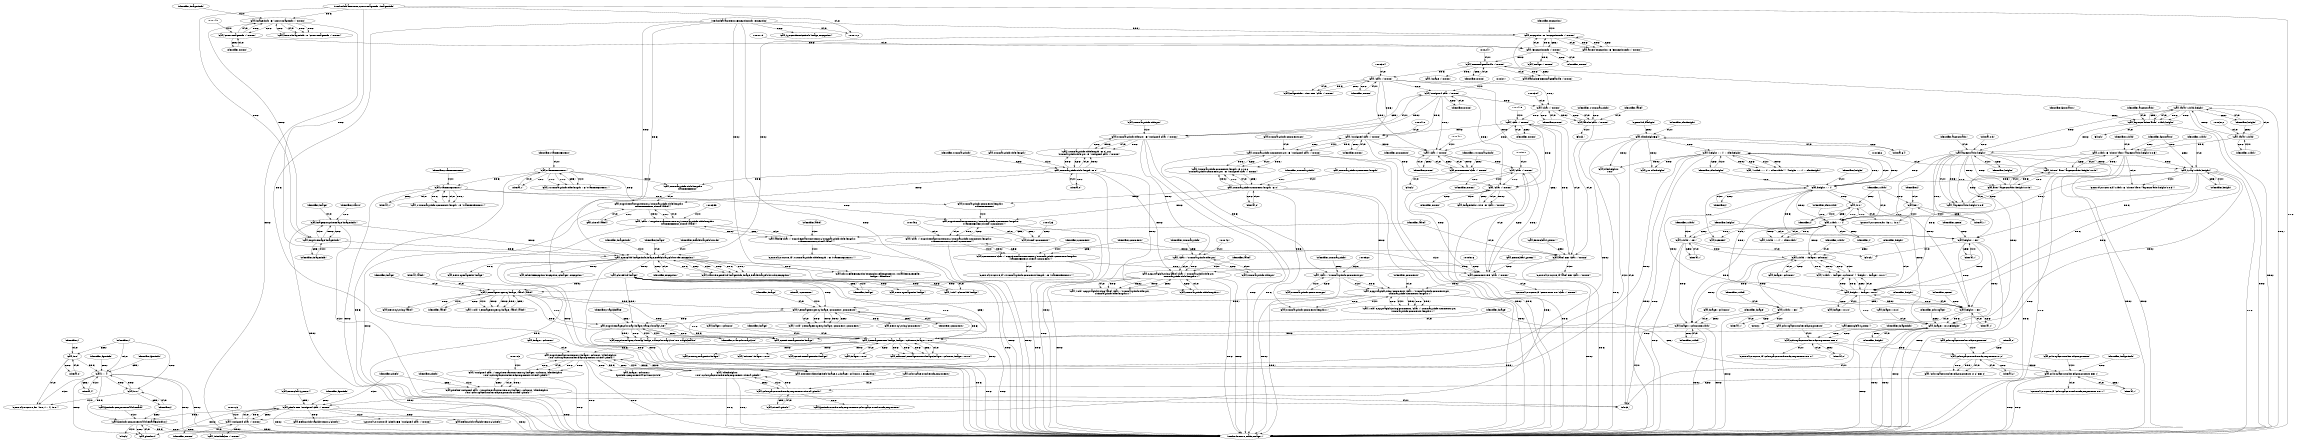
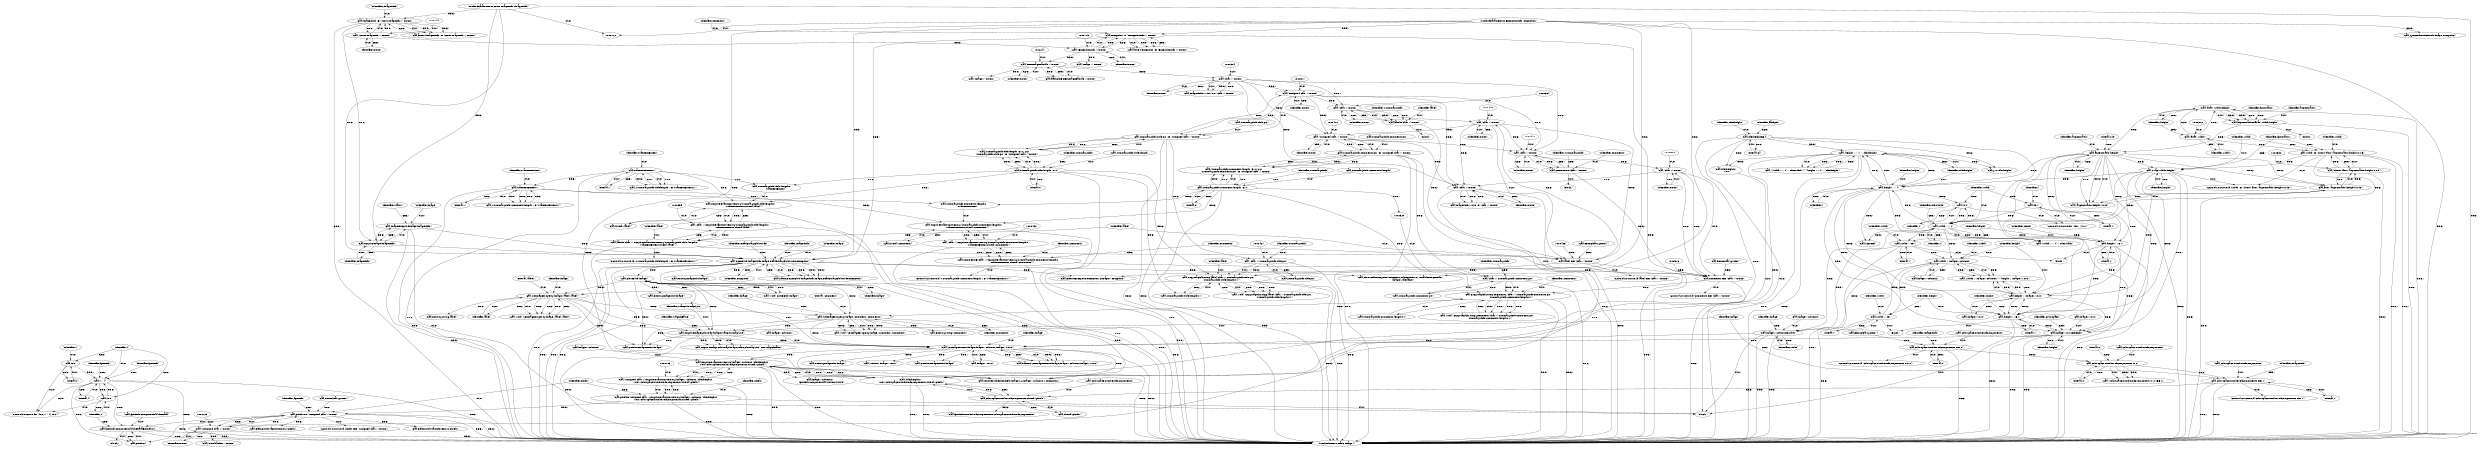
(1644, 122) -> (1768, 122)
(1590, 188) -> (1435, 188)
(1043, 231) -> (1568, 252)
(1296, 246) -> (1333, 191)
(665, 333) -> (676, 287)
(196, 415) -> (203, 422)
